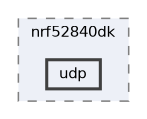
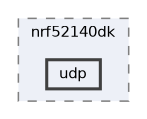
(74, 33) -> (74, 33)
